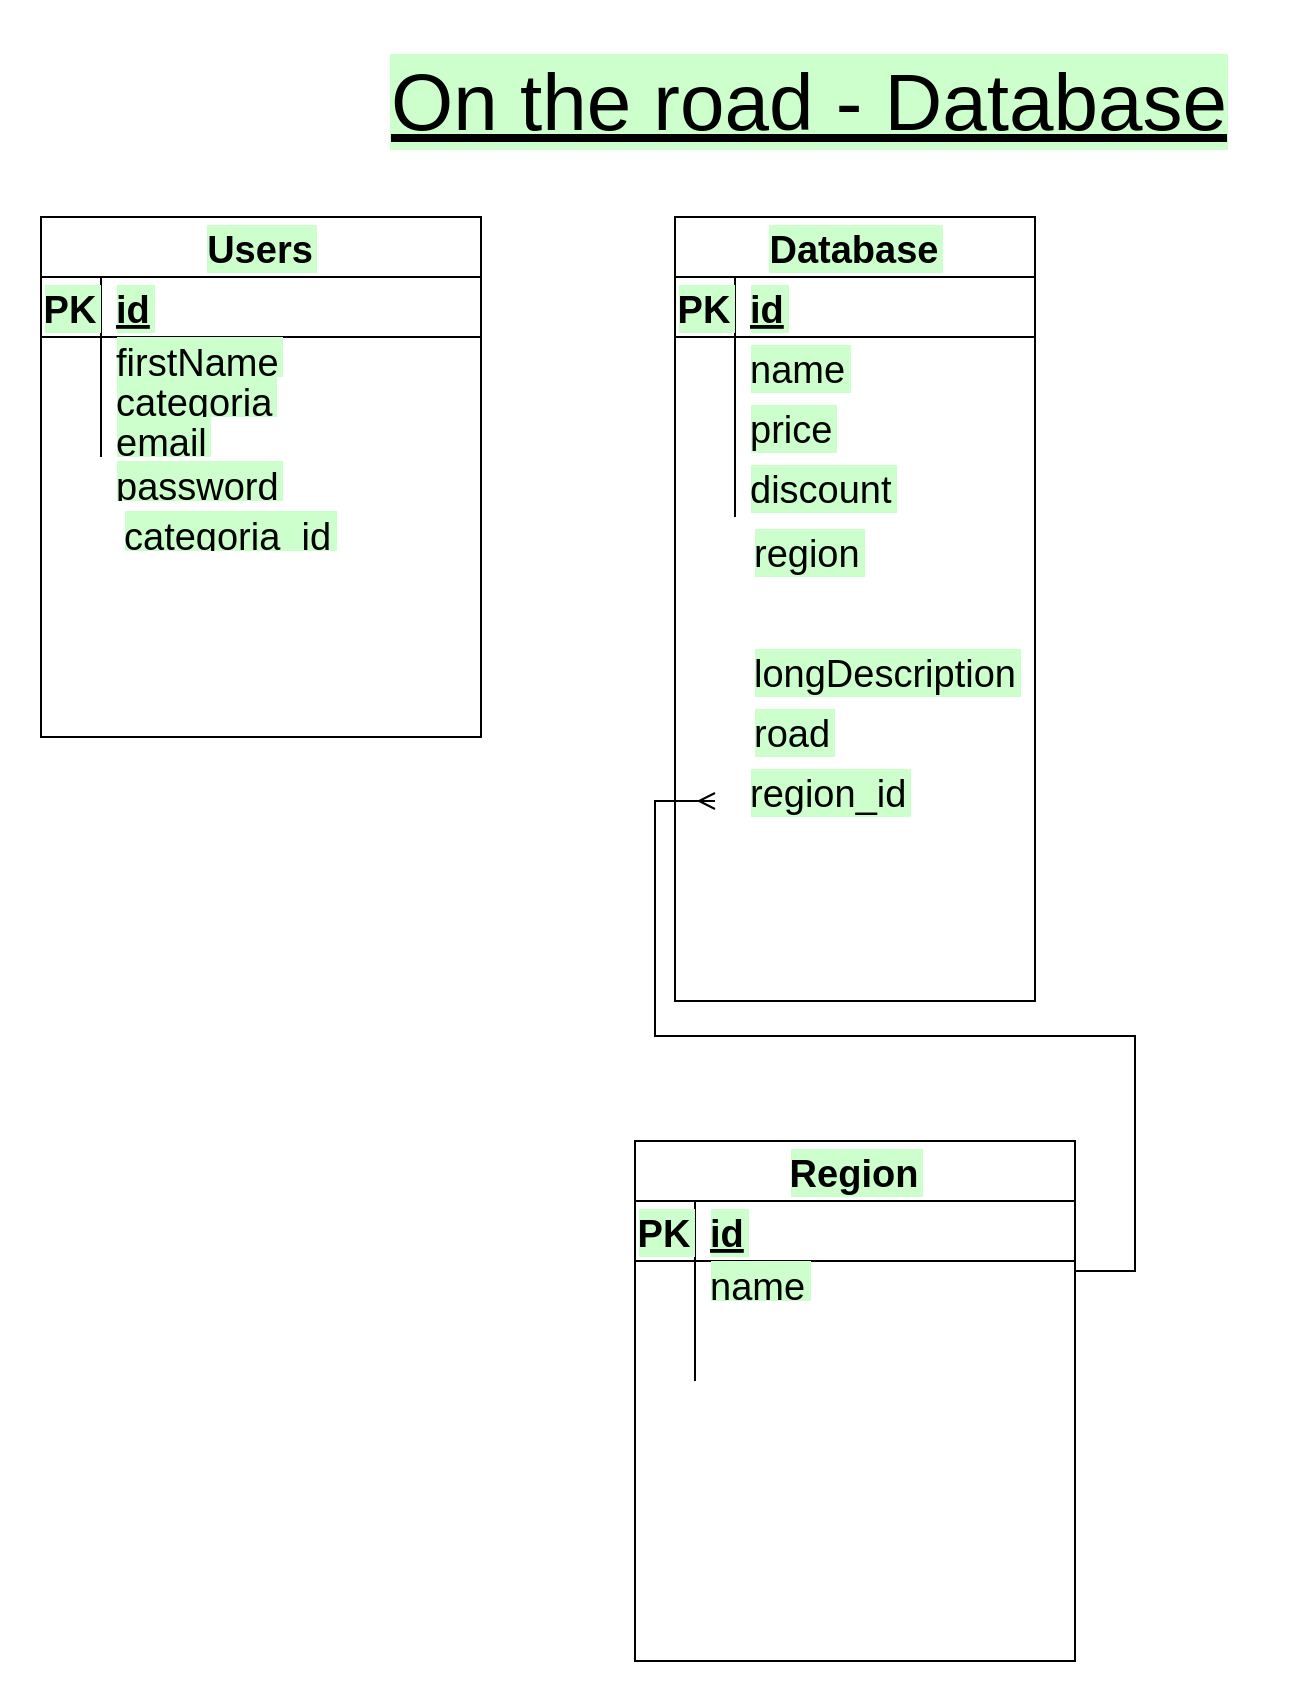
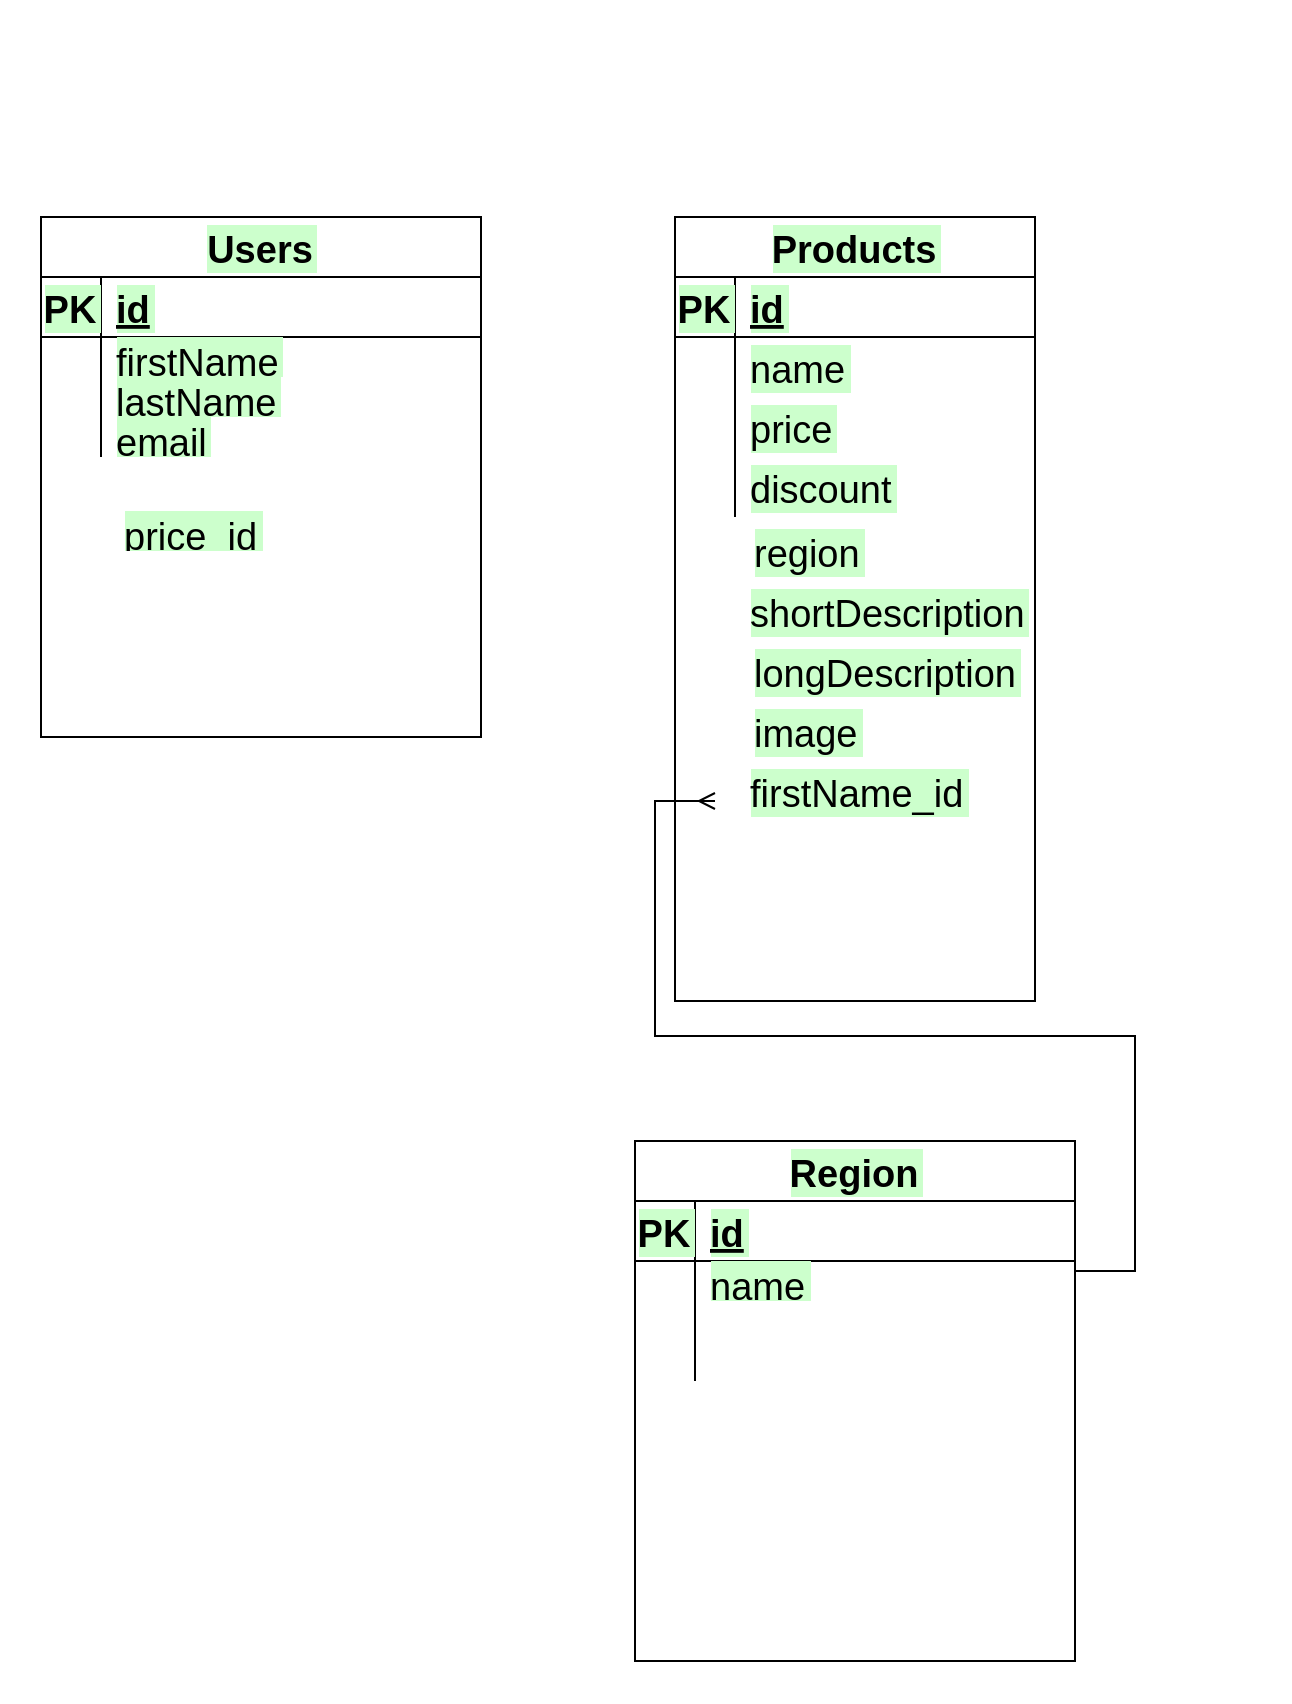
(809, 101) -> none
(854, 250) -> (854, 250)
(207, 403) -> (196, 403)
(291, 481) -> none
(242, 537) -> (199, 537)
none -> (885, 611)
(797, 734) -> (802, 734)
(836, 794) -> (868, 794)
